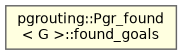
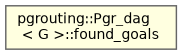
(91, 27) -> (91, 27)
